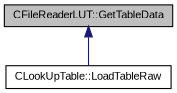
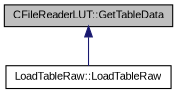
(89, 77) -> (89, 77)
